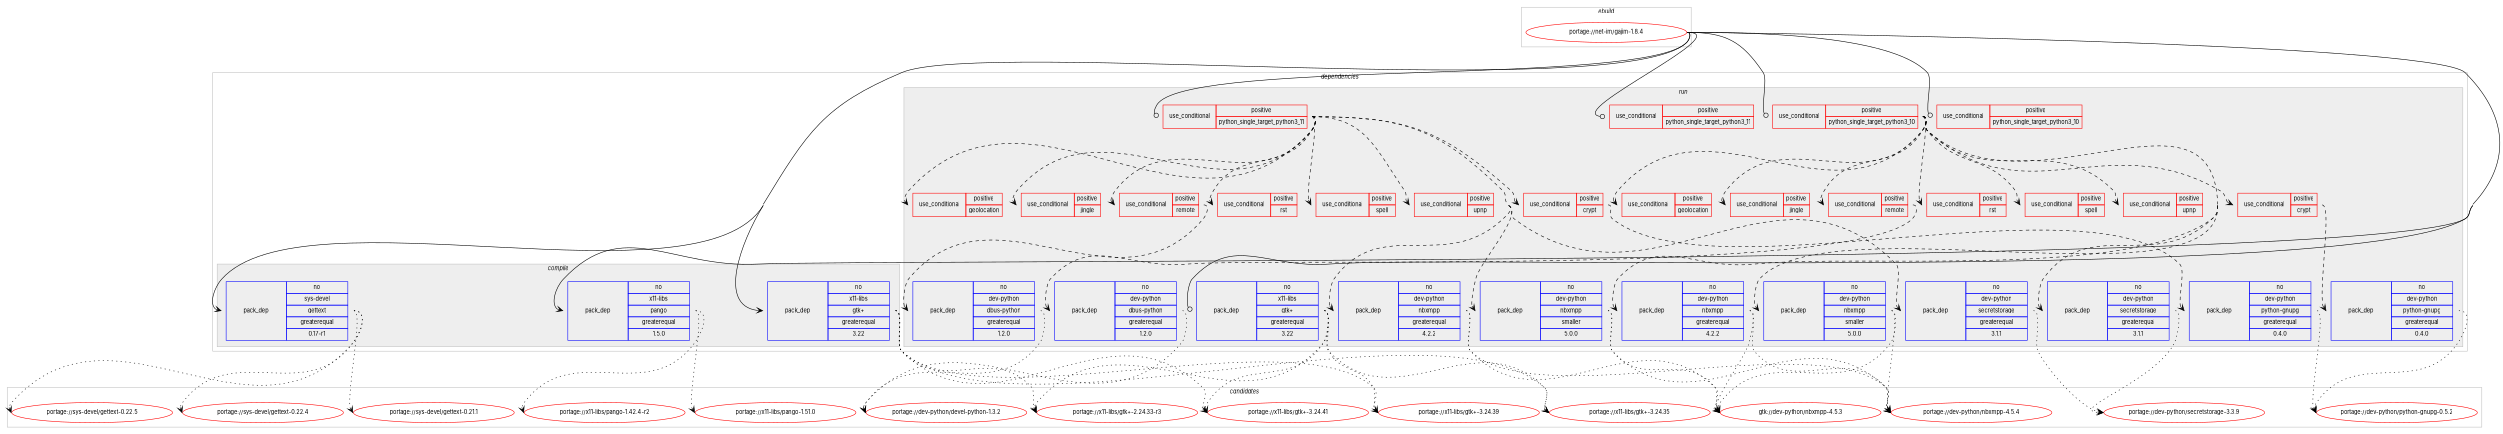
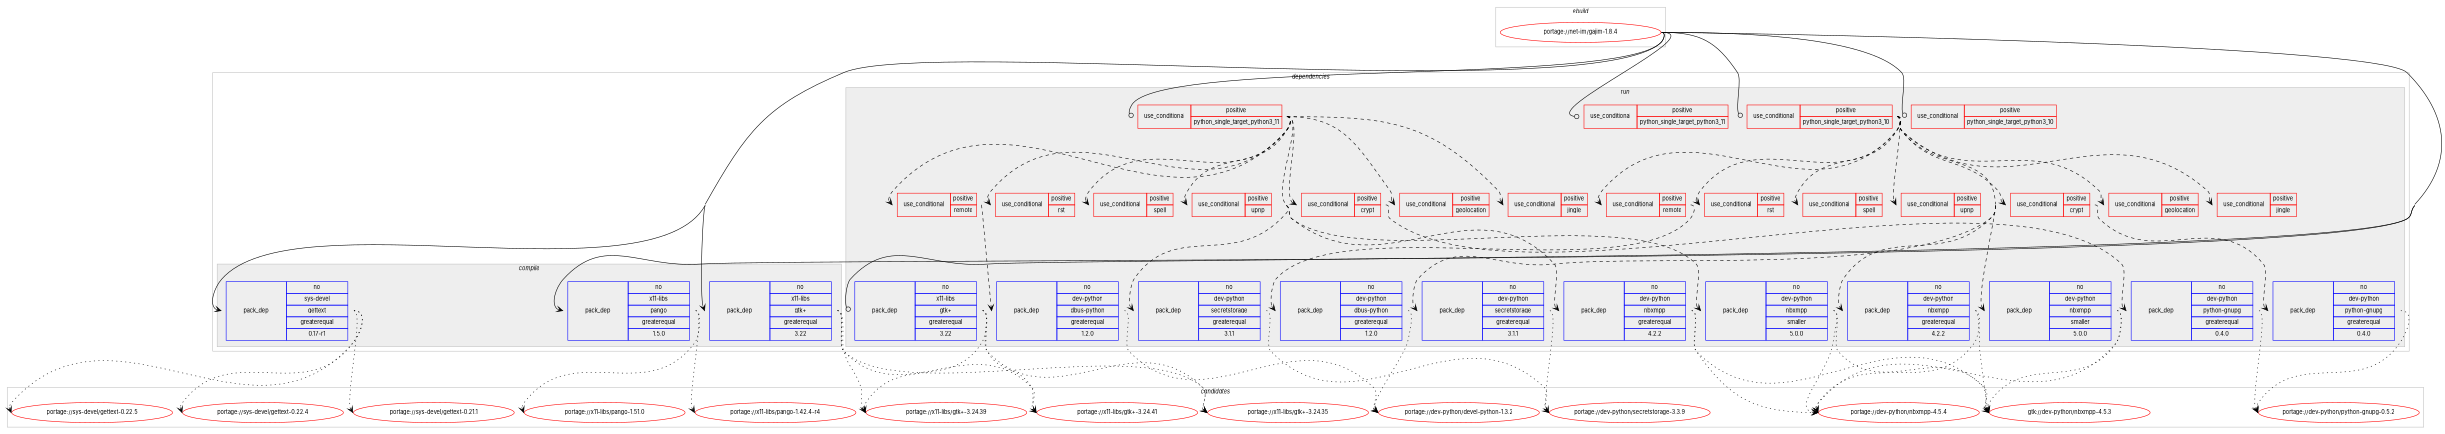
(605, 413) -> (776, 413)
(1117, 413) -> none
